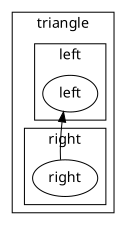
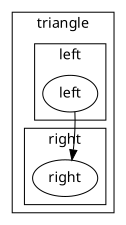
(61, 141) -> (75, 135)
